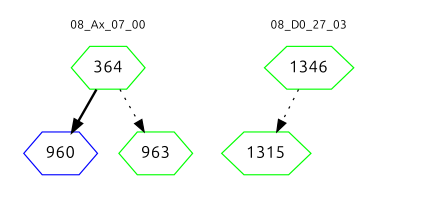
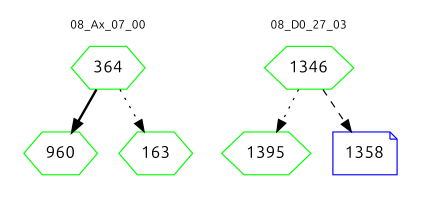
(61, 153) -> (61, 153)
(156, 153) -> (156, 153)
(266, 153) -> (266, 153)
none -> (365, 153)
